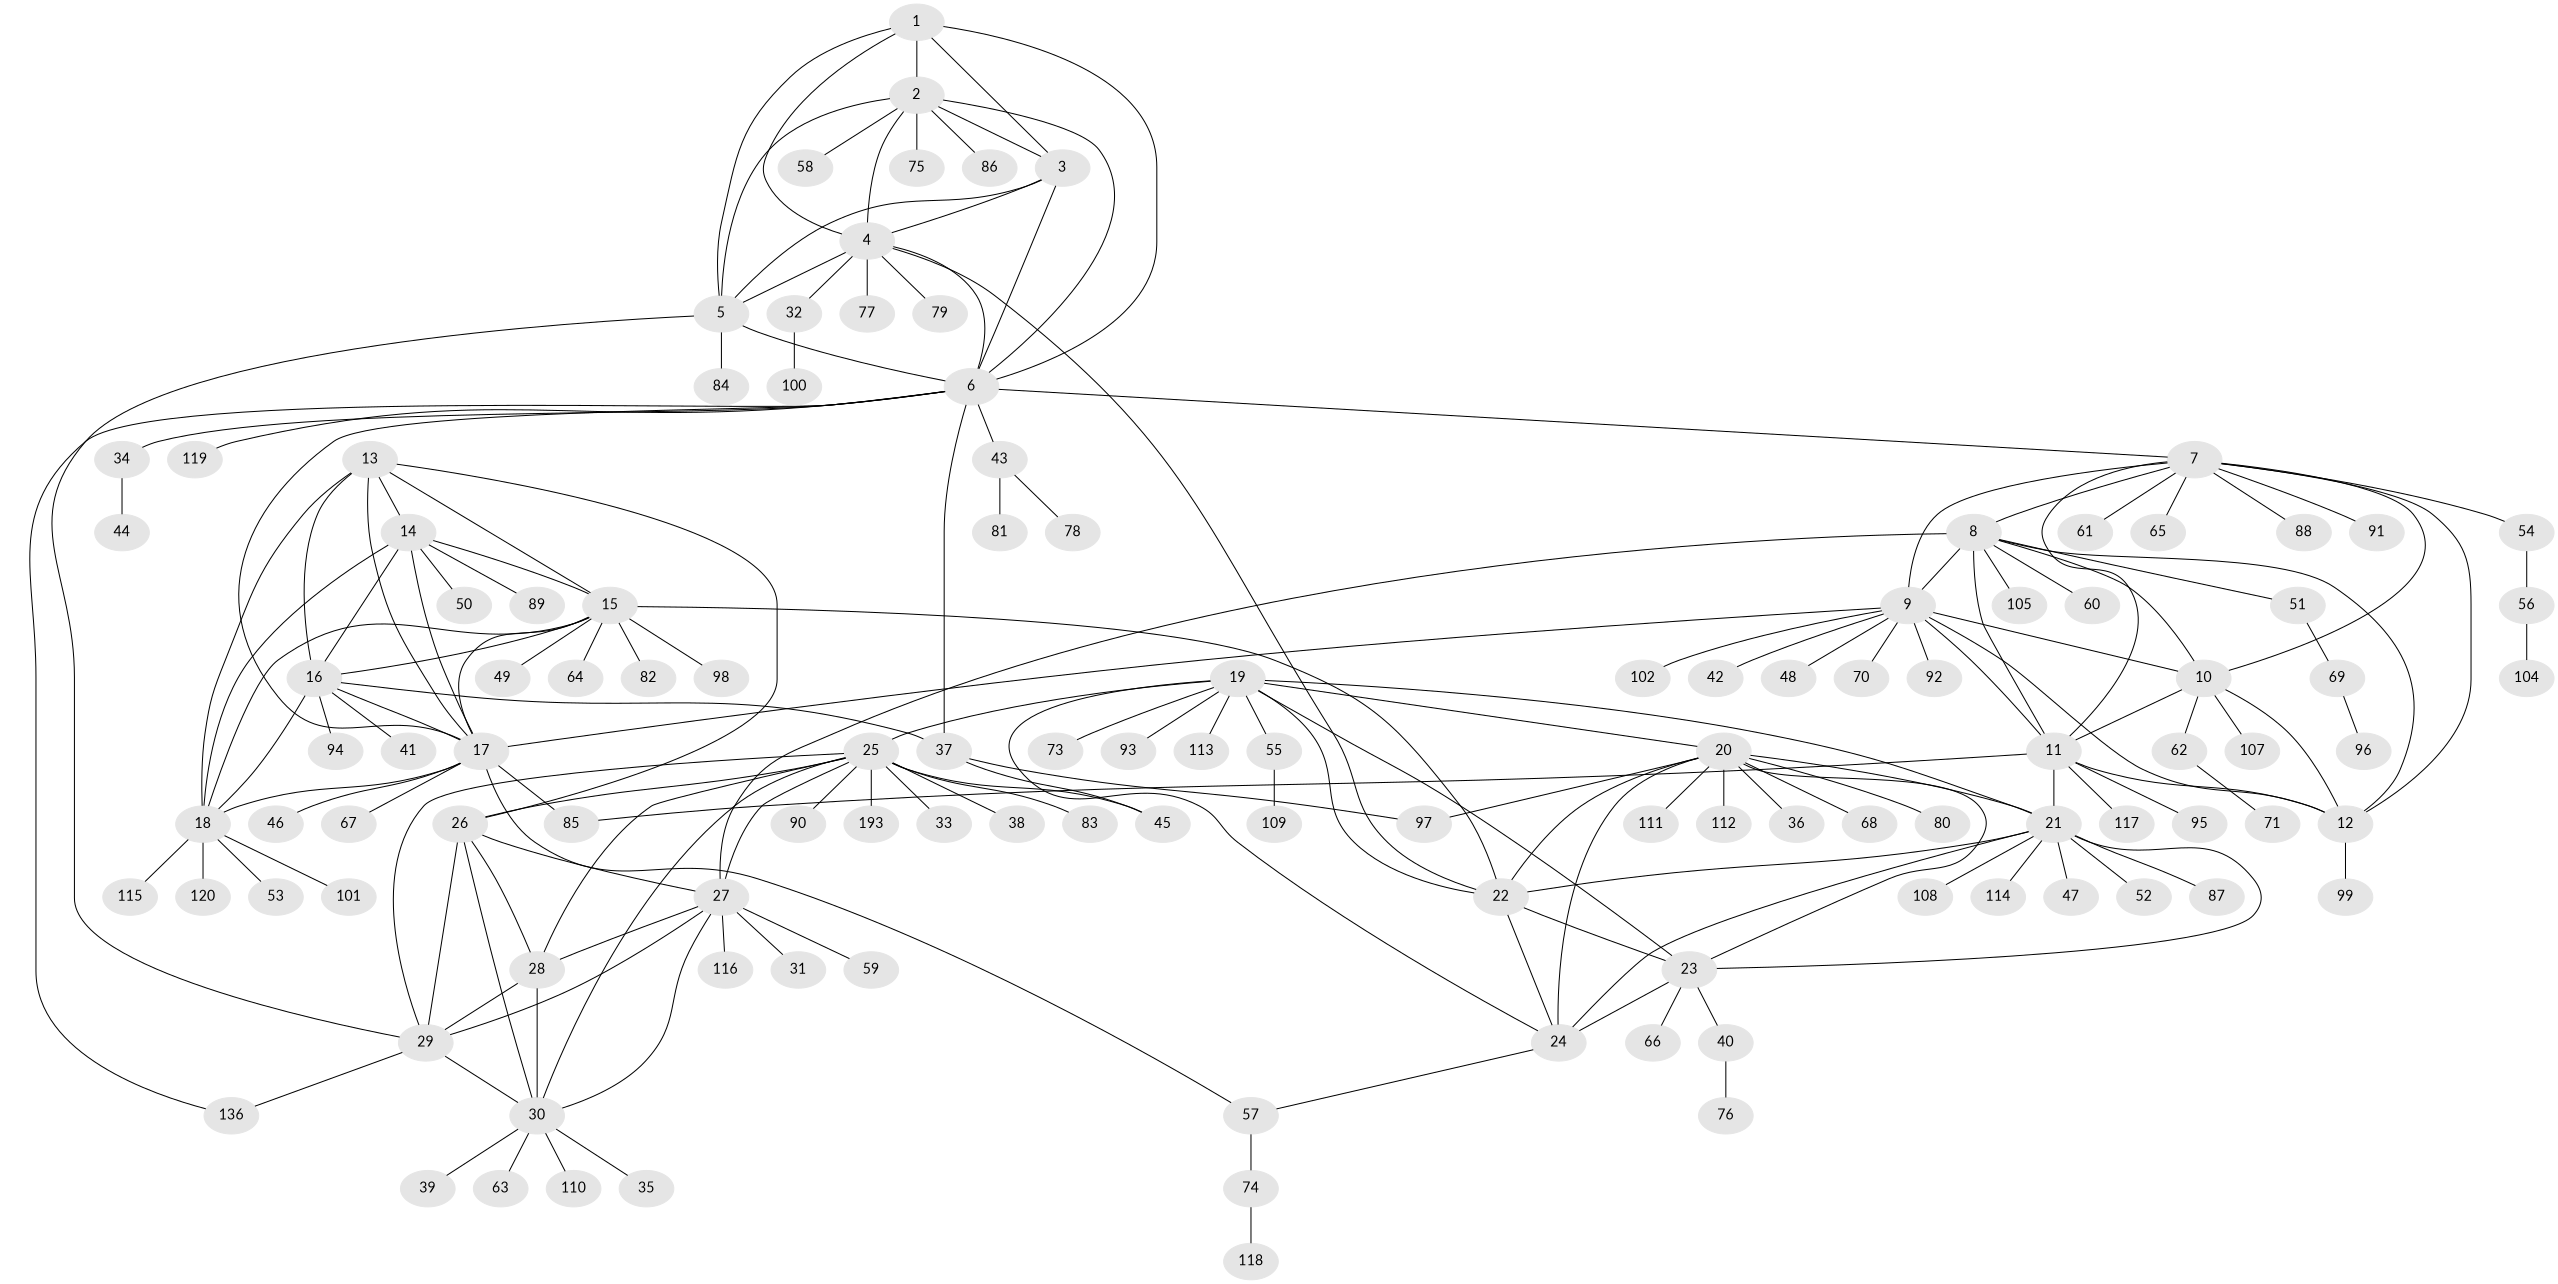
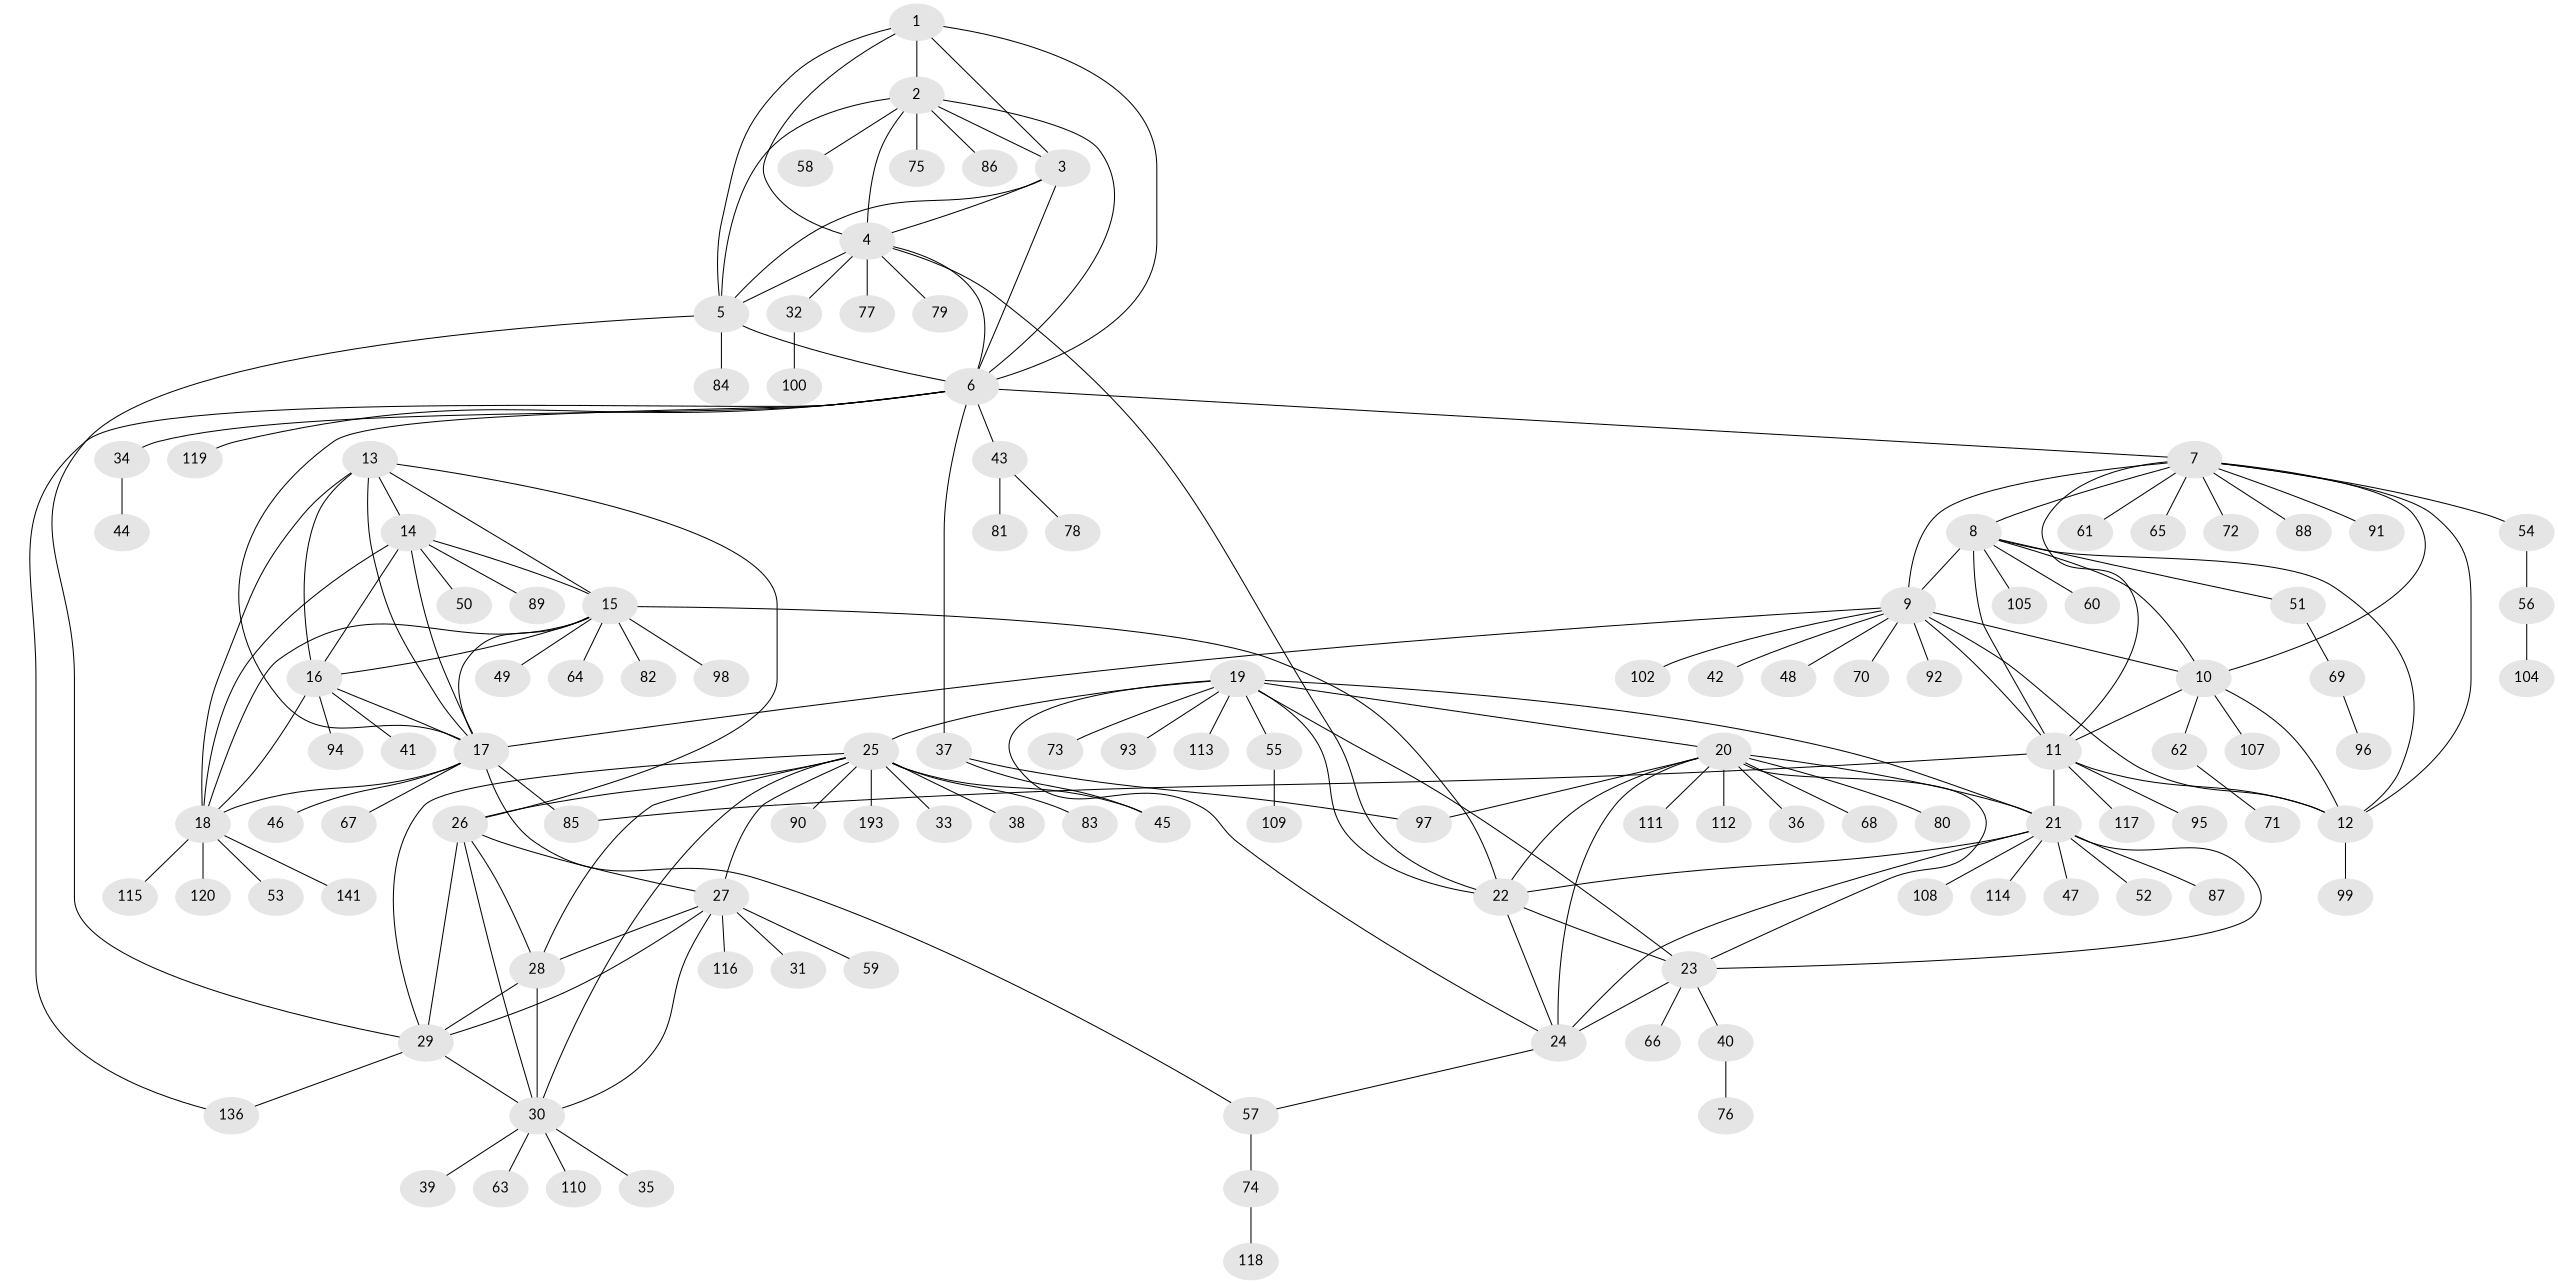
none -> (2231, 533)
(1282, 601) -> none
(634, 703) -> none
(349, 897) -> (349, 897)
